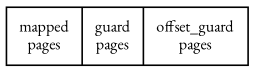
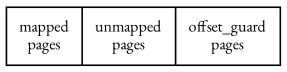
(113, 27) -> (129, 27)
